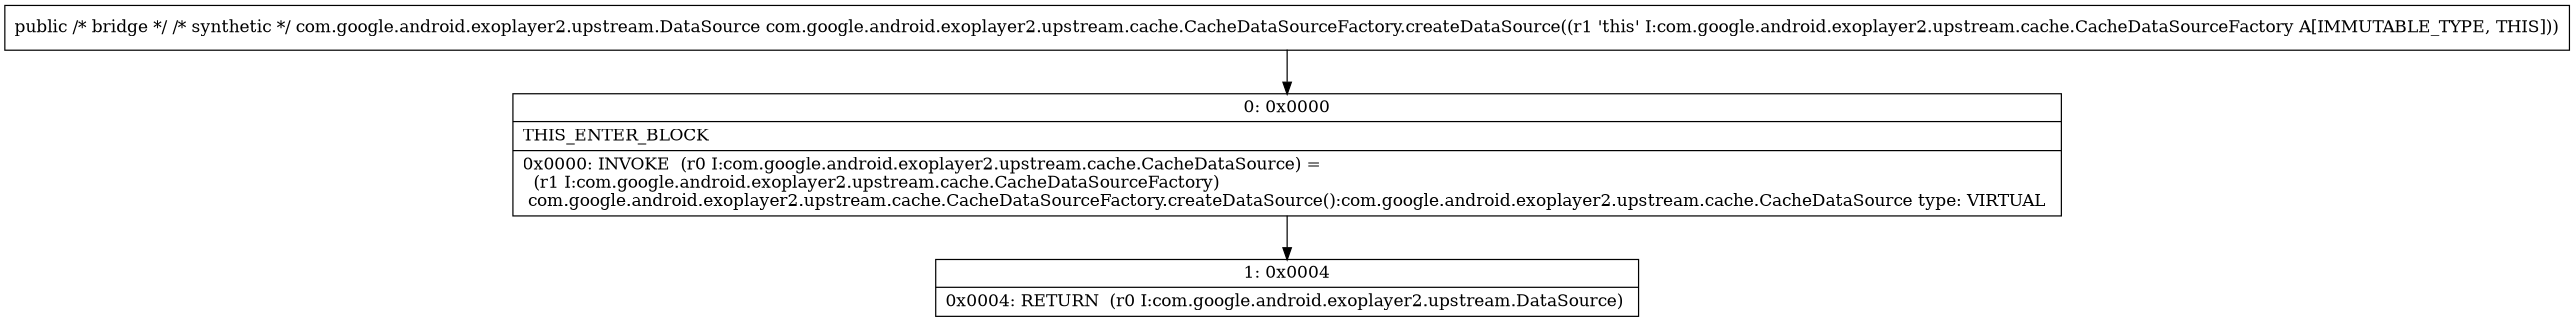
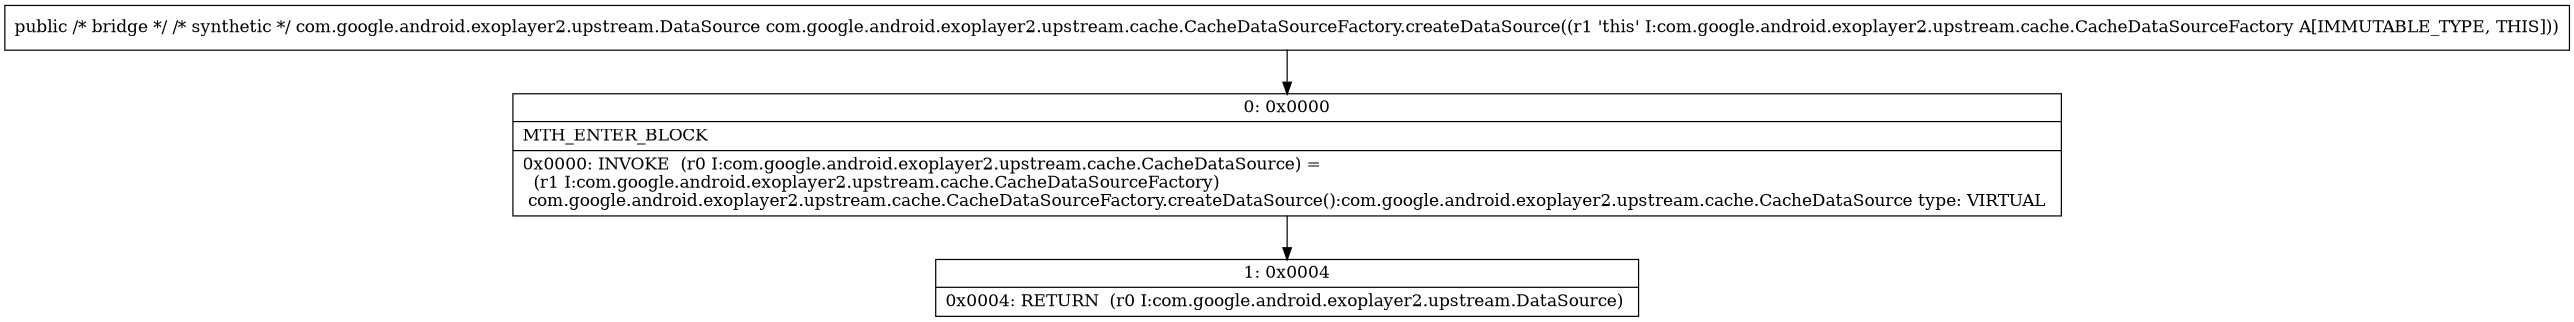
(616, 135) -> (616, 135)
